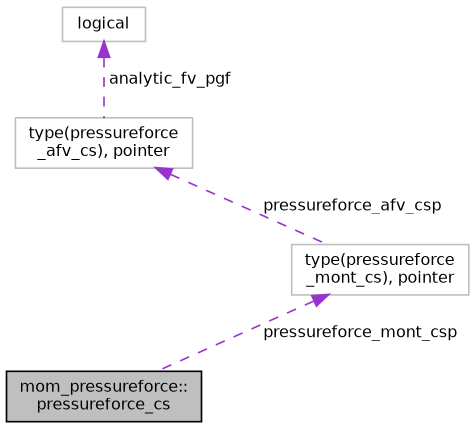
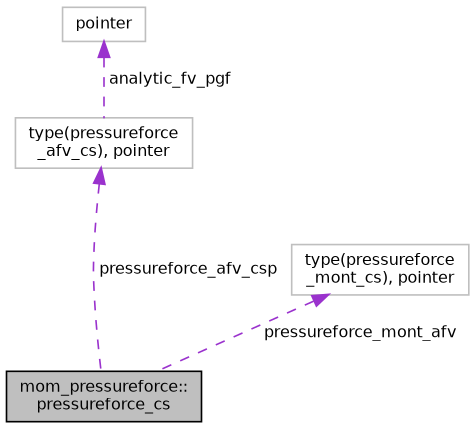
(104, 24) -> (104, 24)
(250, 210) -> (94, 278)
(358, 333) -> (358, 333)
